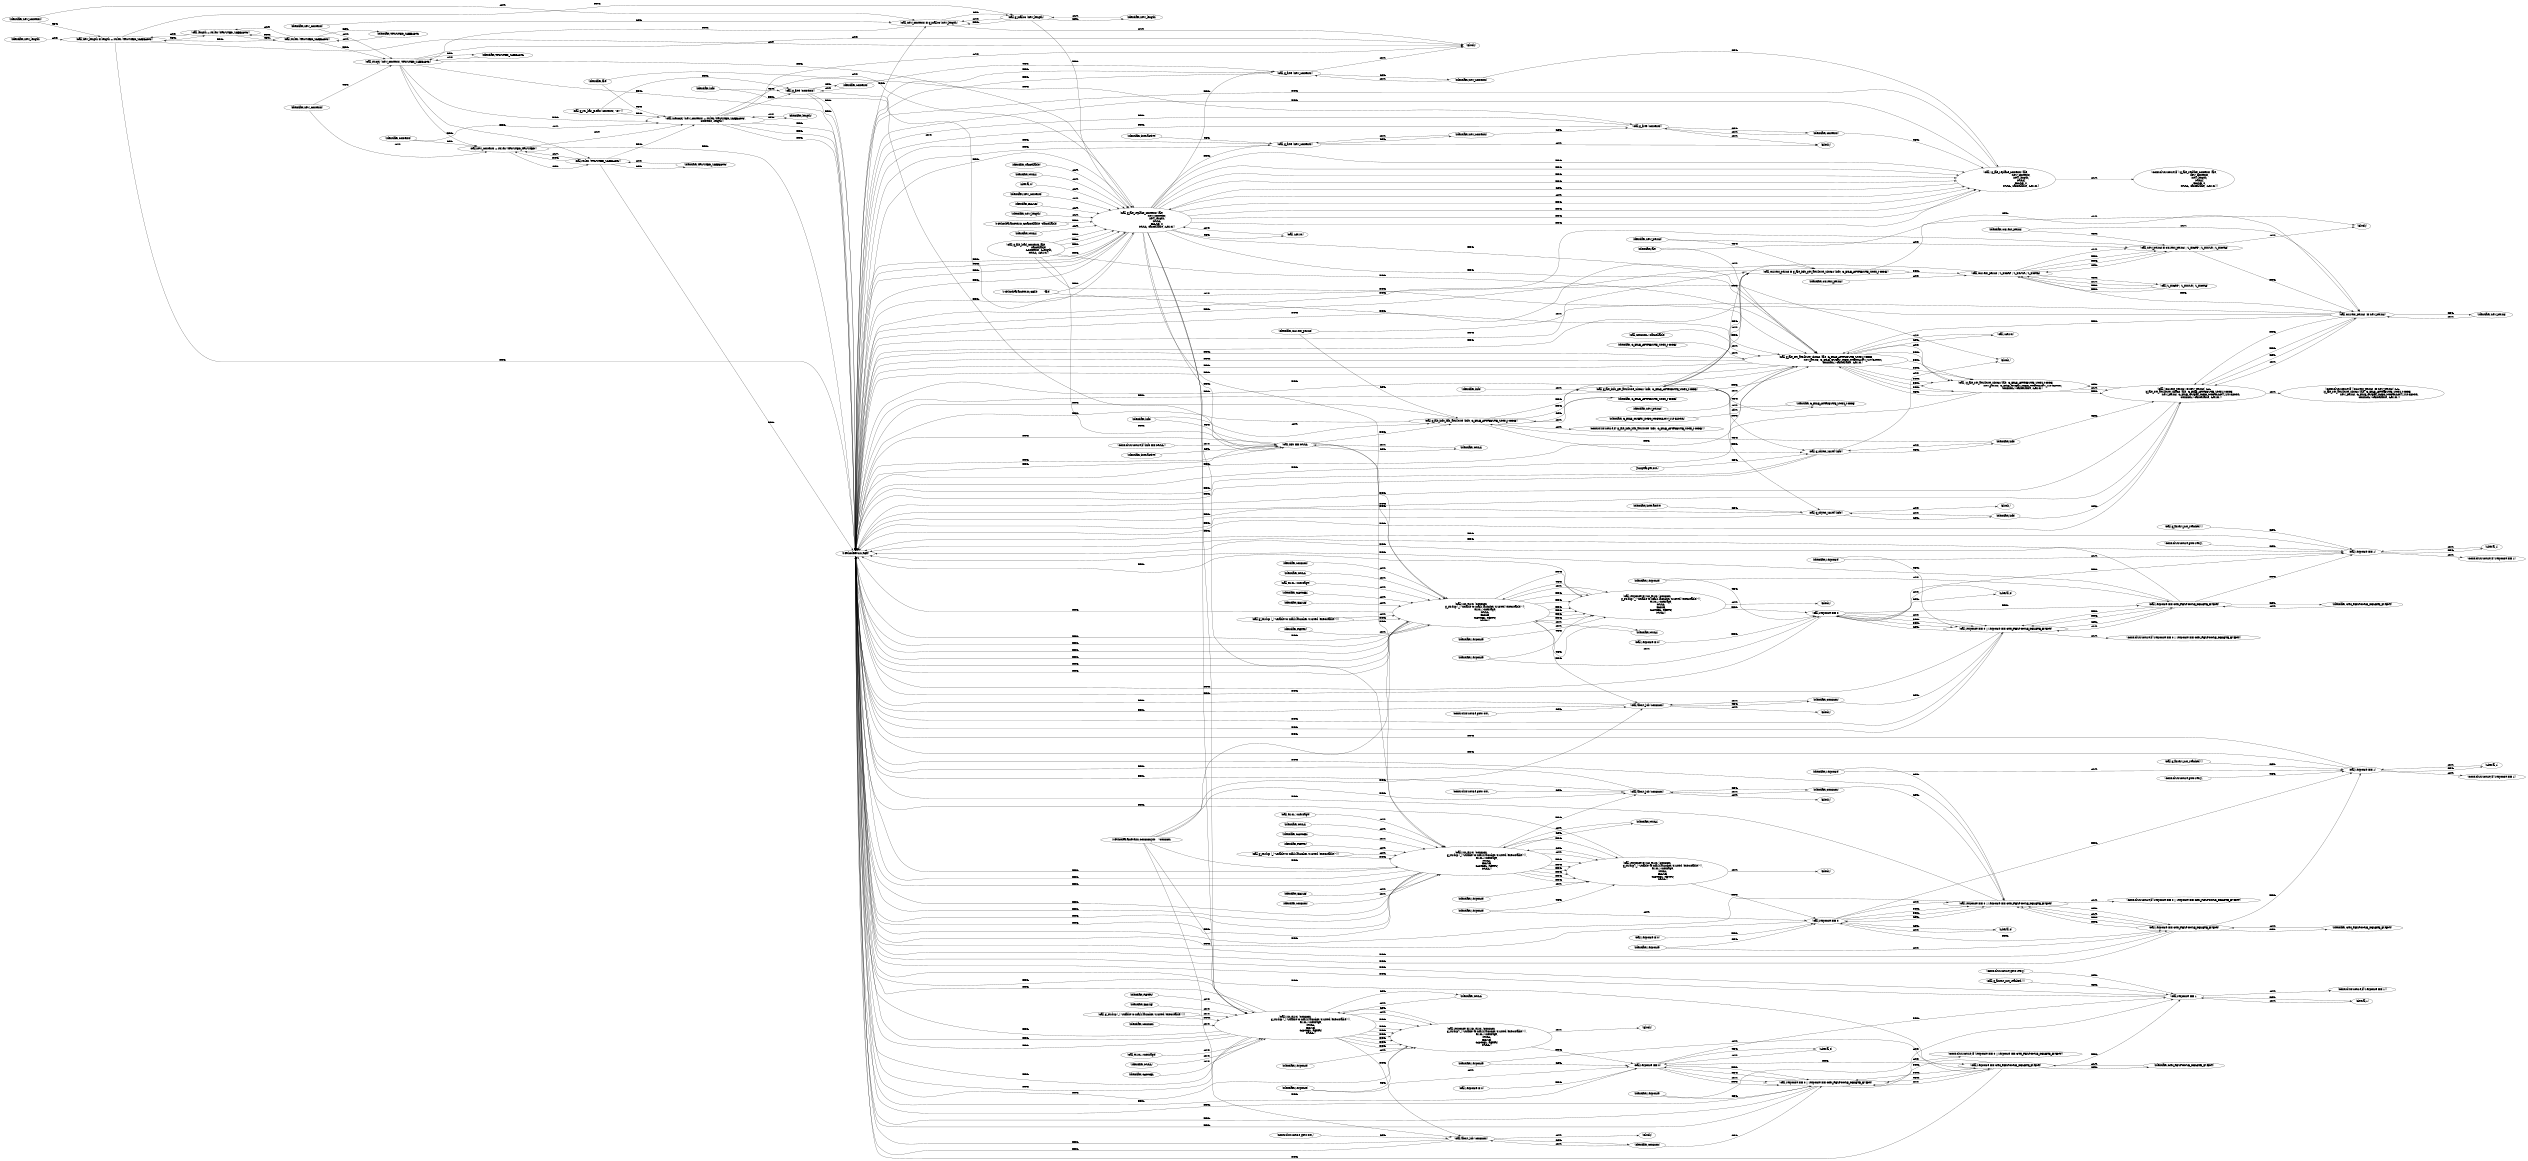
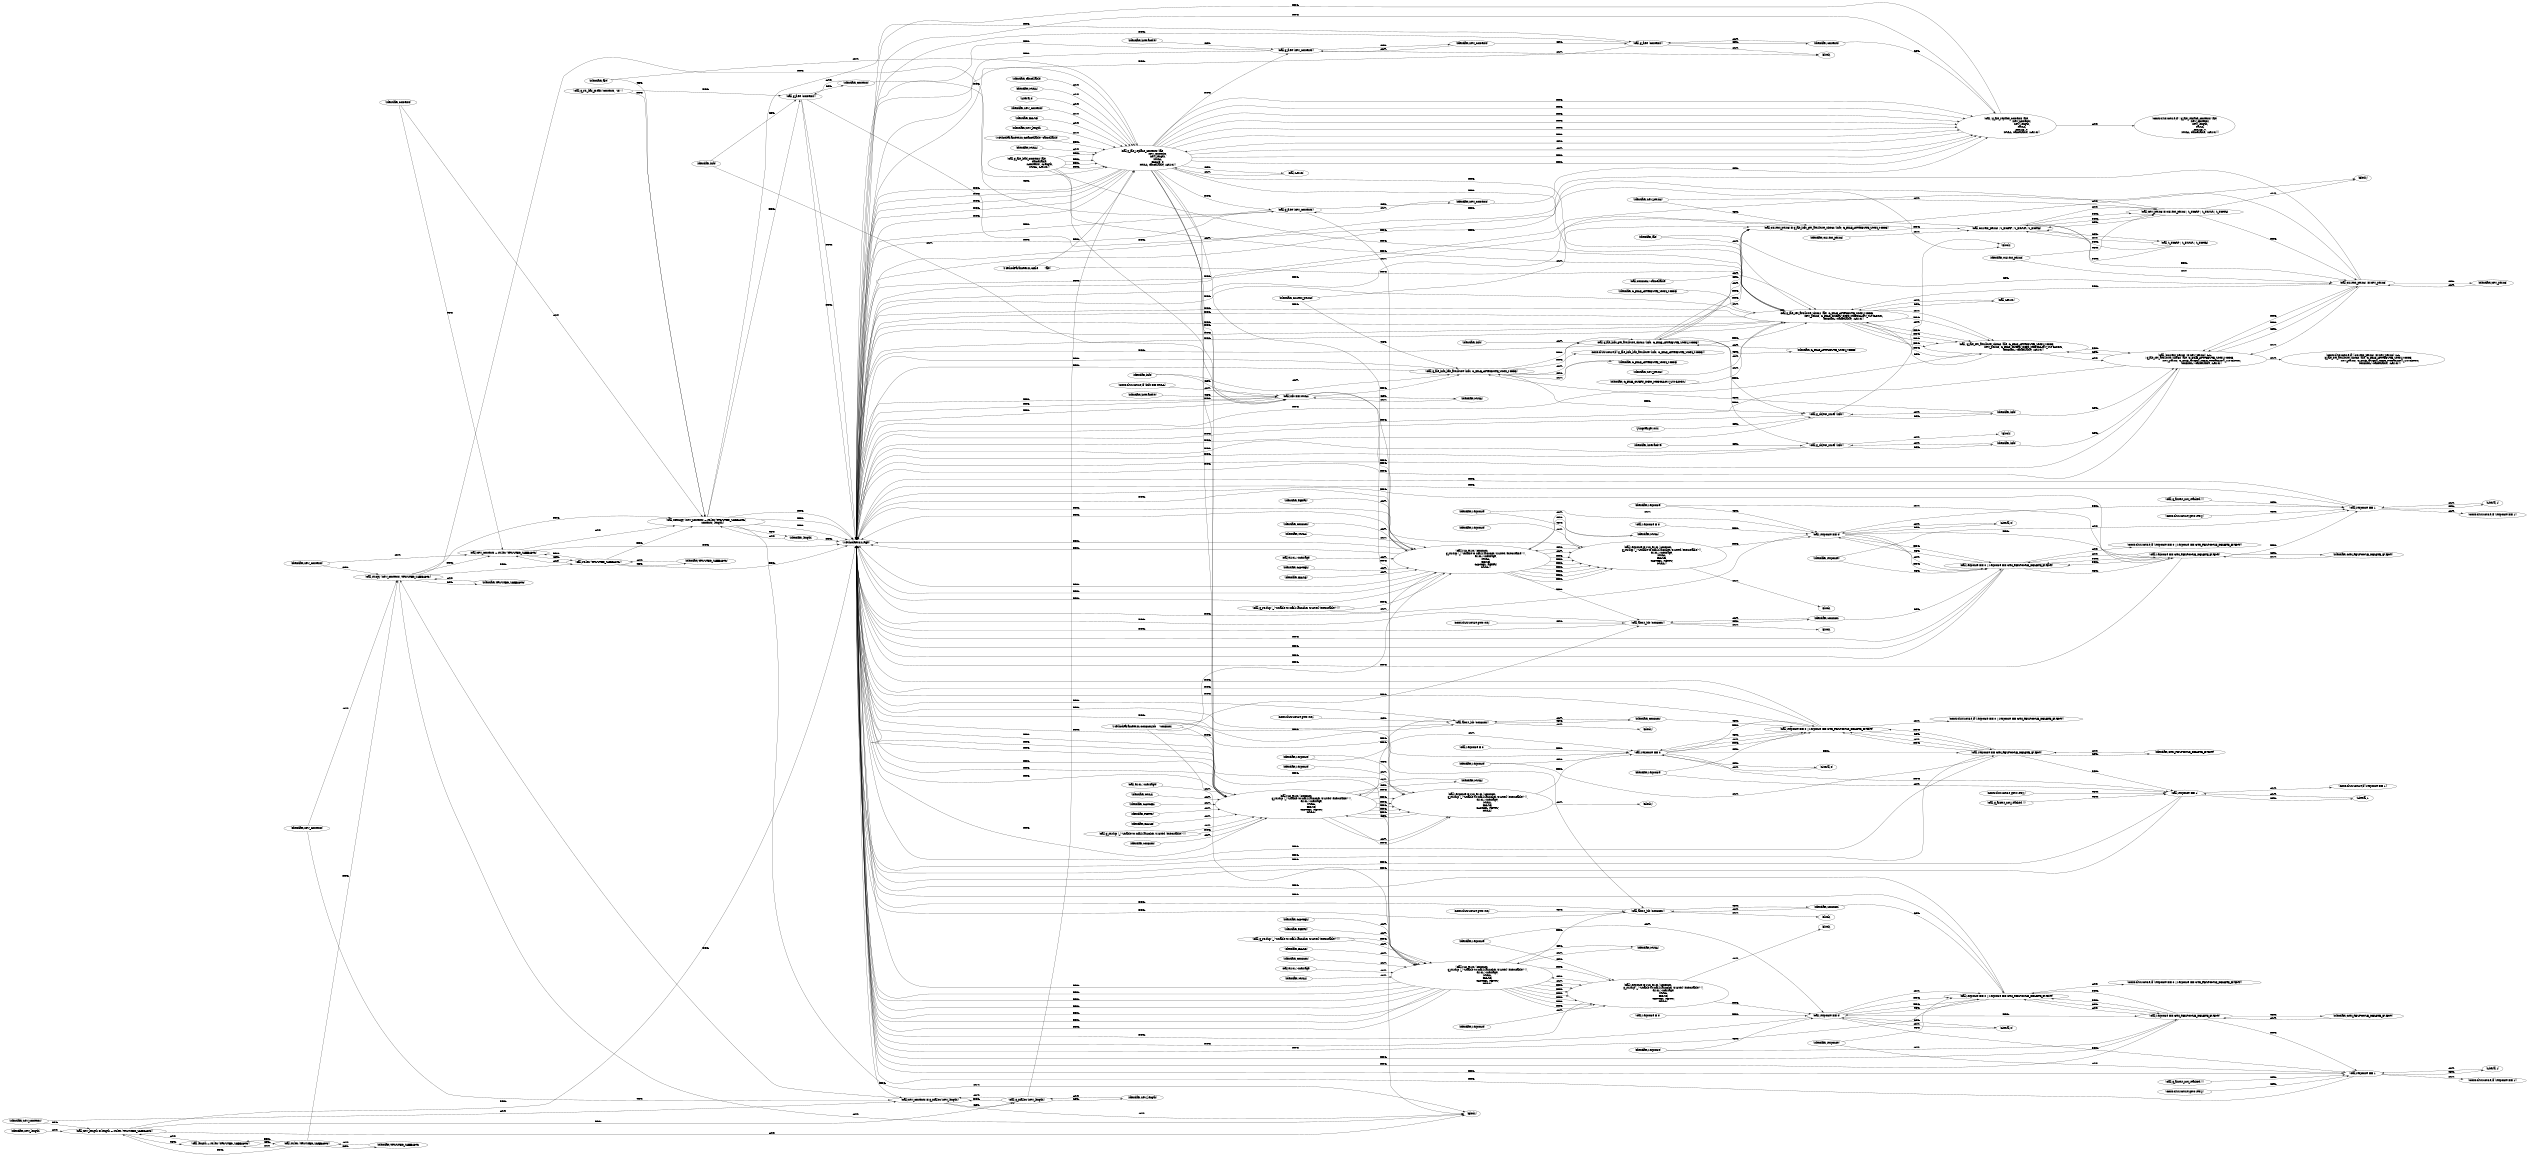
(831, 125) -> (827, 540)
(503, 149) -> (504, 553)
